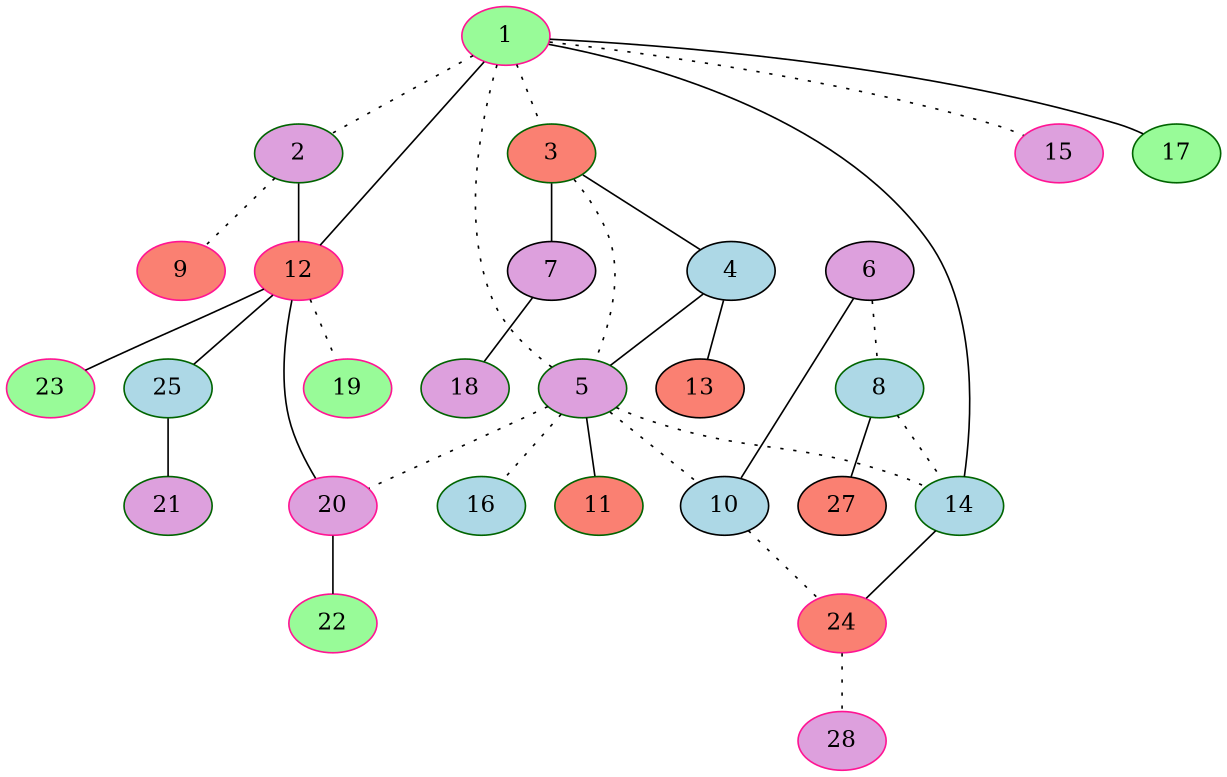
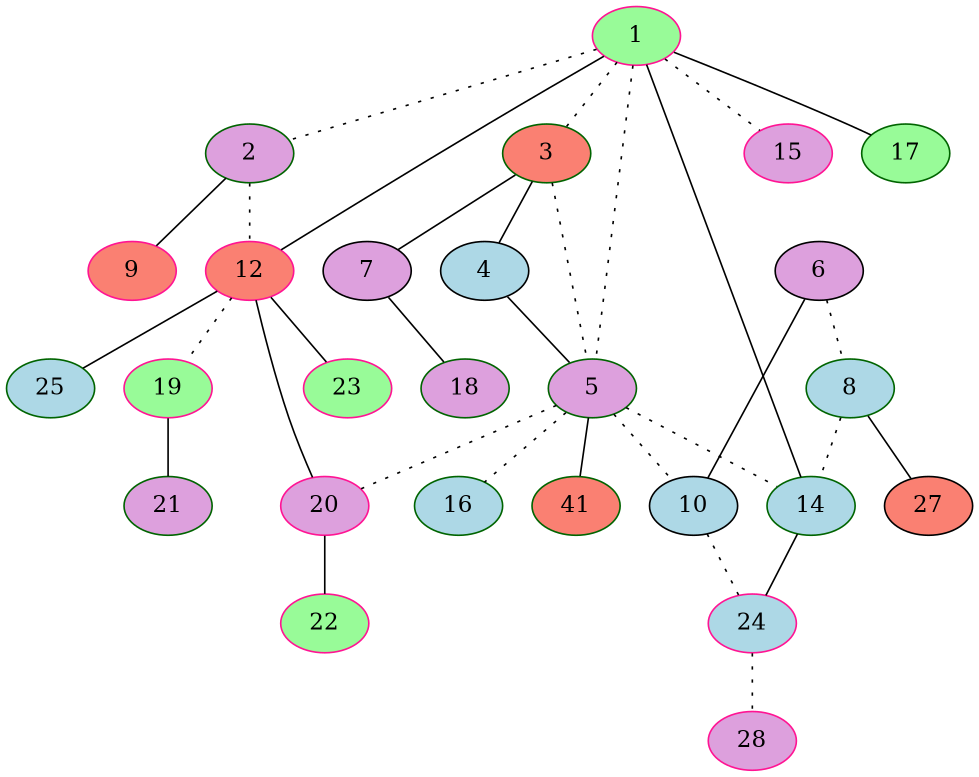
(240, 212) -> (191, 212)
(299, 212) -> (250, 212)
(700, 388) -> none
(168, 447) -> (168, 447)
(599, 506) -> (576, 506)
(842, 623) -> (752, 623)
